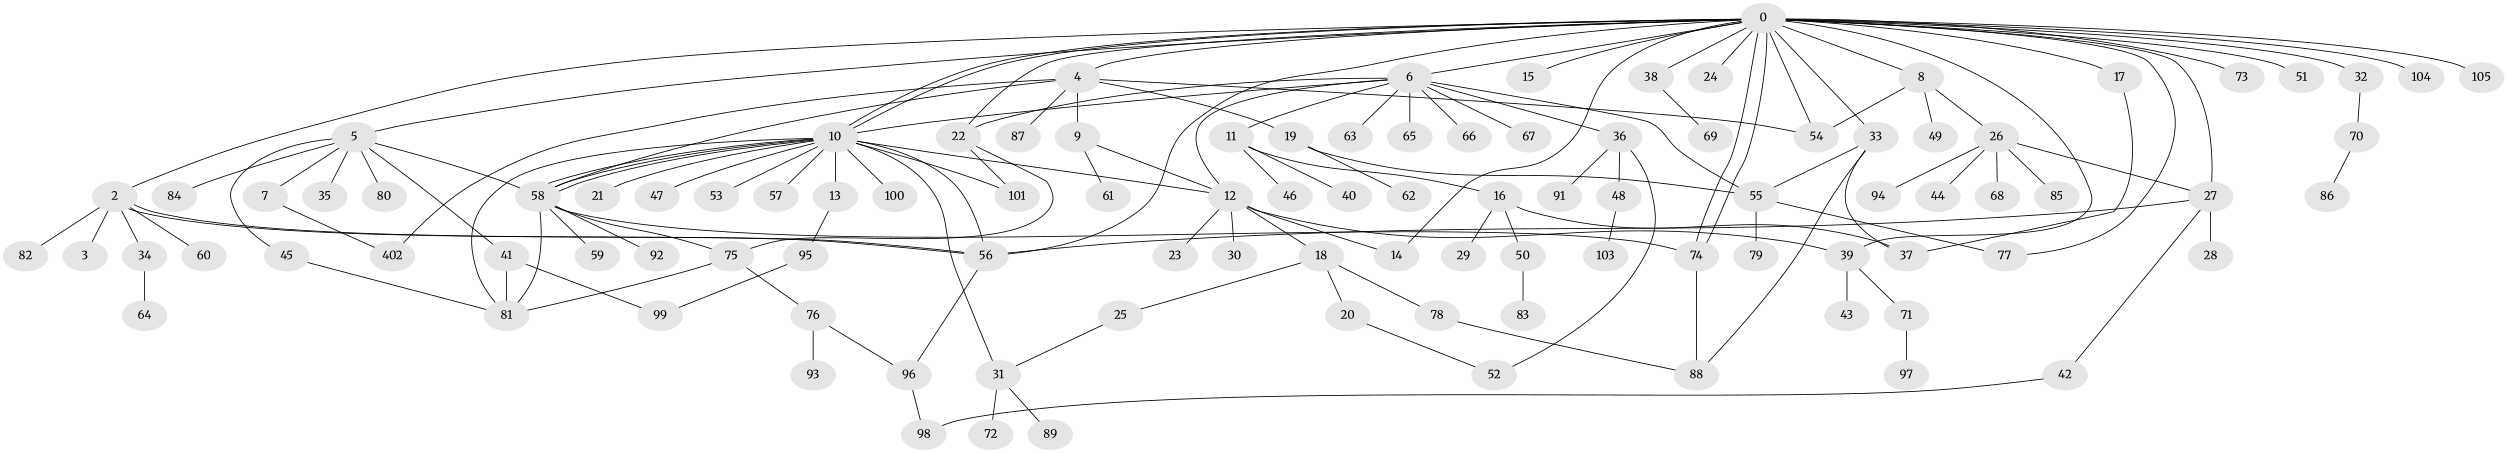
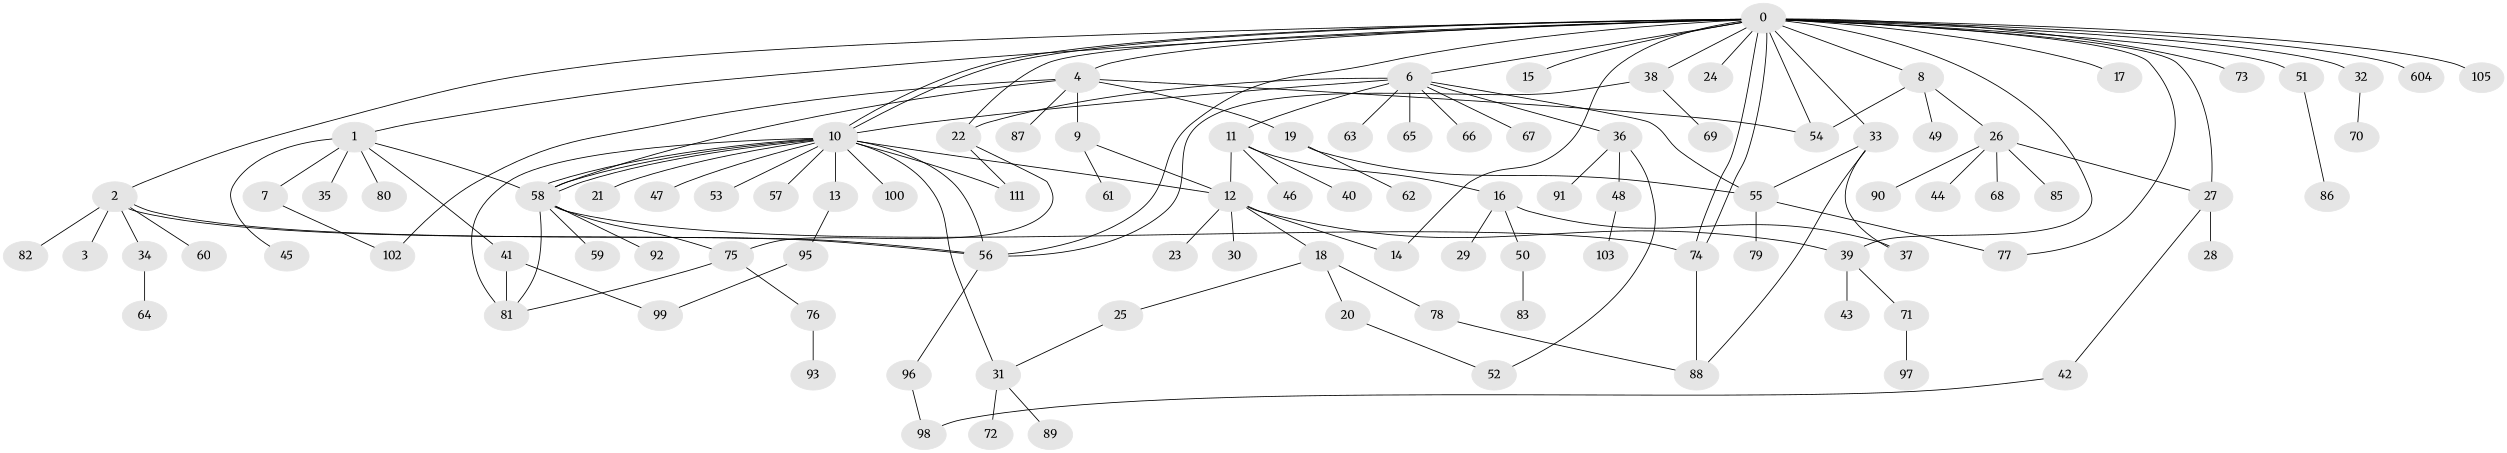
(2421, 78) -> (2421, 78)
(1258, 97) -> (1231, 167)
(355, 137) -> (355, 137)
(2342, 167) -> (2314, 137)
(174, 197) -> none
(1017, 197) -> (1017, 197)
(1878, 197) -> (1878, 197)
(2089, 217) -> none
(1539, 229) -> (1281, 98)
(393, 256) -> (393, 256)
(397, 286) -> none
(861, 345) -> none
